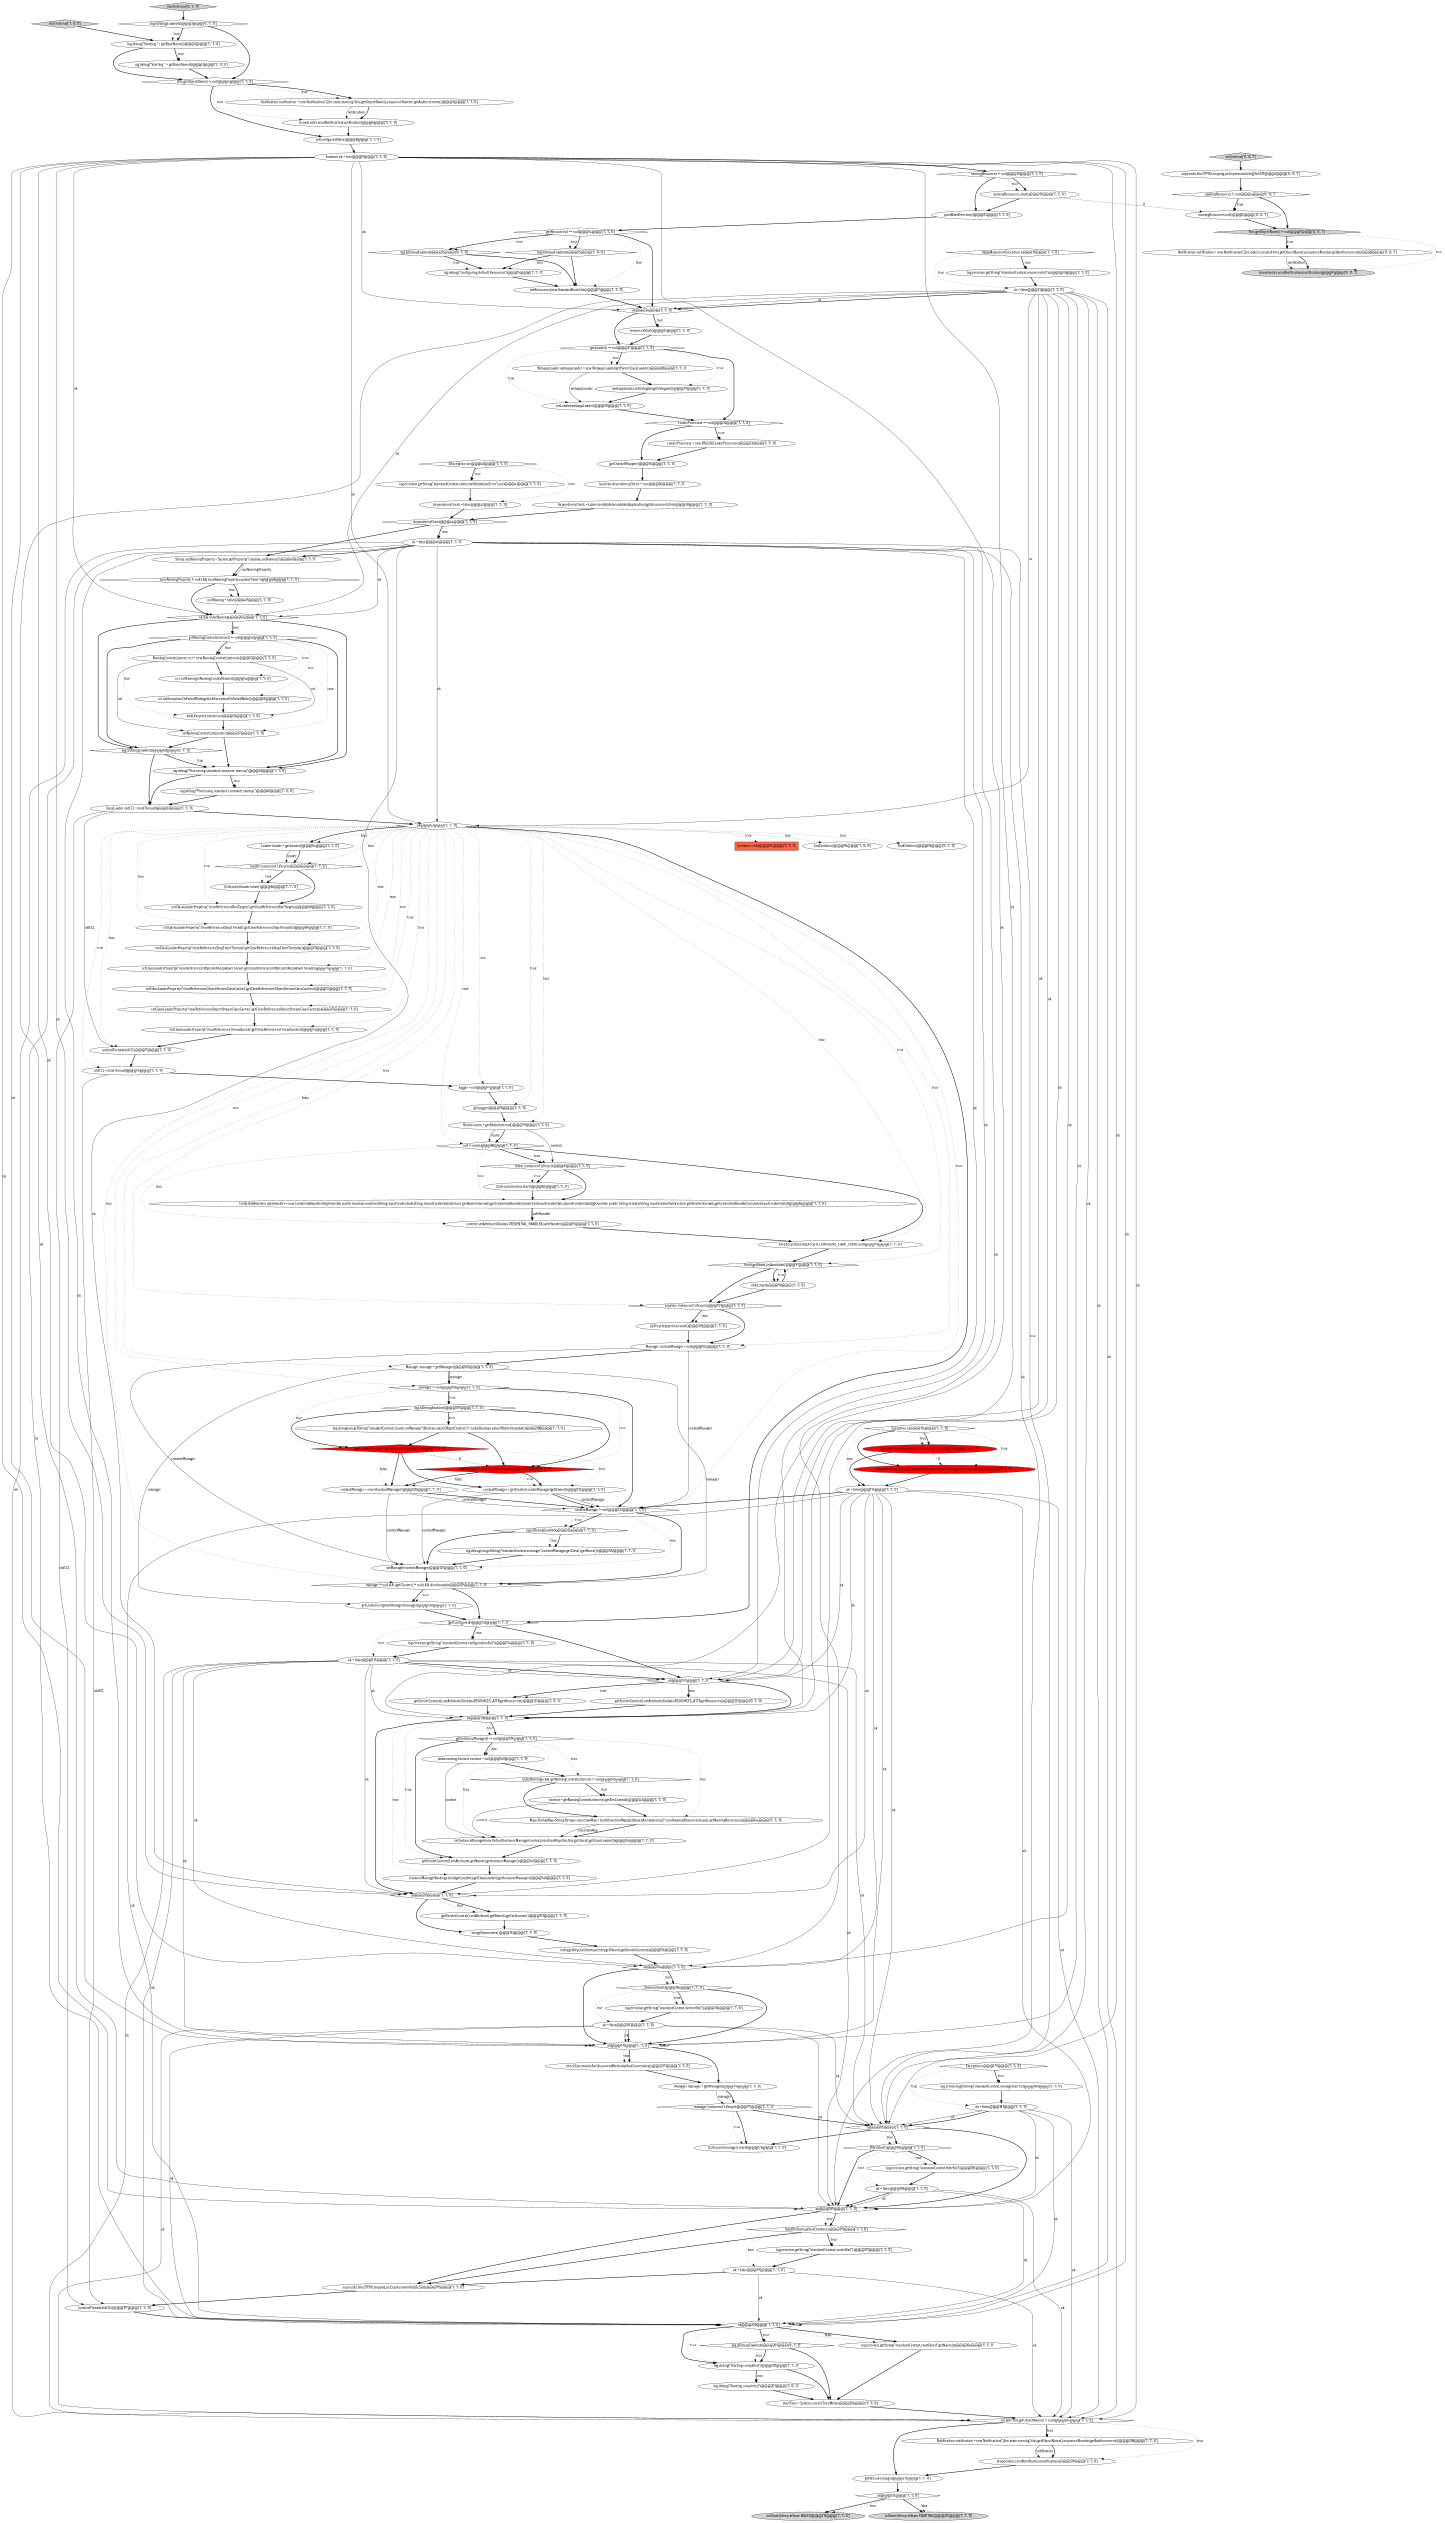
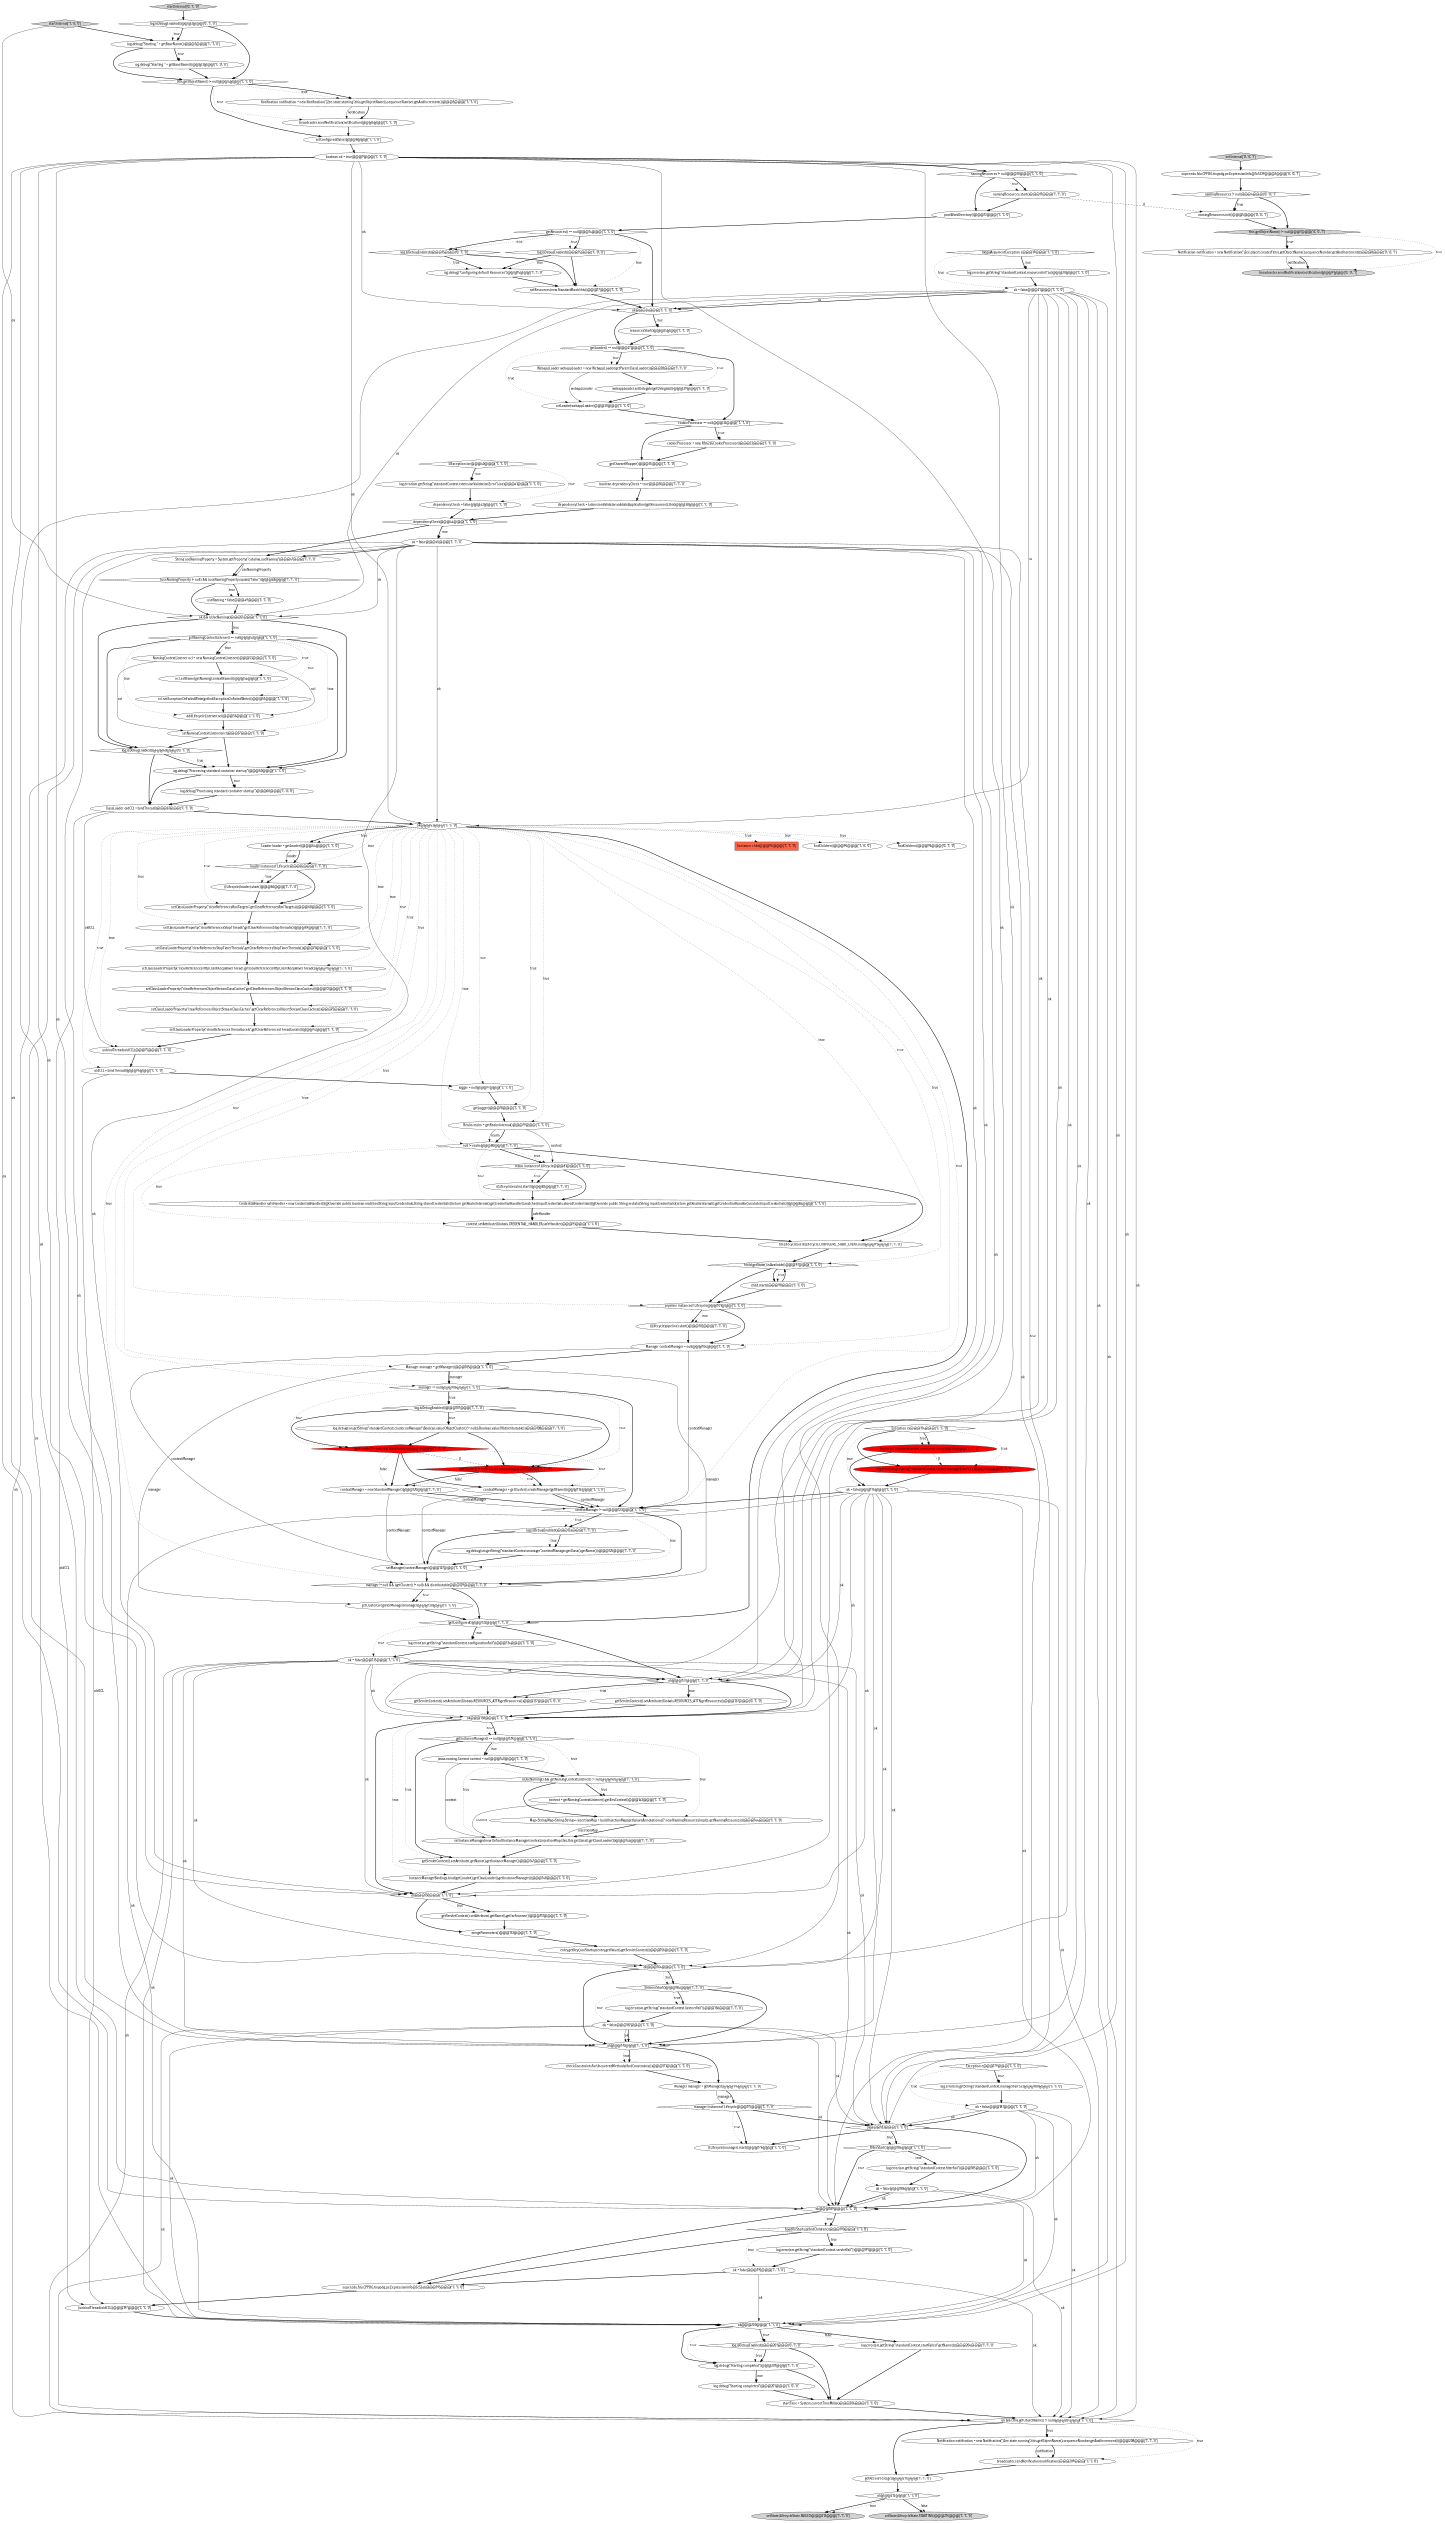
(74, 321) -> (12, 363)
(237, 608) -> (237, 608)
(305, 1098) -> (305, 1098)
